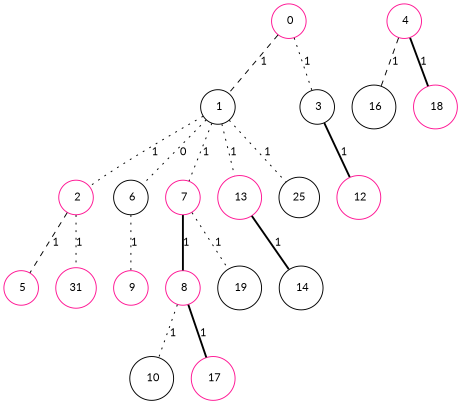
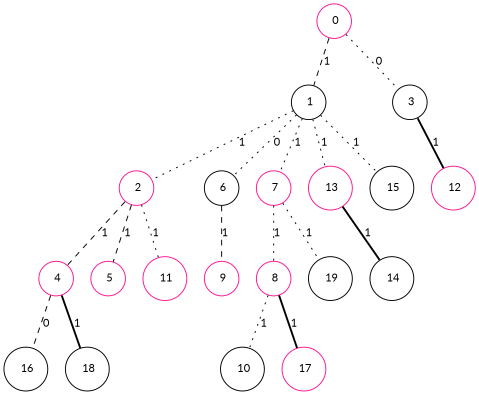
(307, 62) -> (379, 62)
(395, 62) -> (46, 324)
(435, 107) -> (87, 369)
(299, 197) -> (392, 188)
none -> (96, 234)
(131, 243) -> (222, 233)
(183, 243) -> (274, 233)
(76, 288) -> (165, 279)
